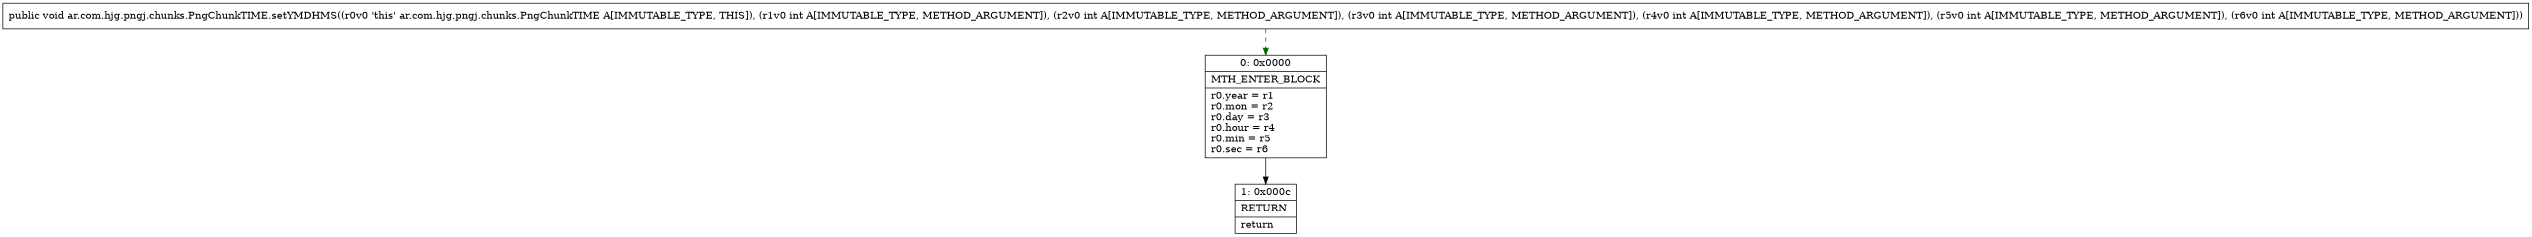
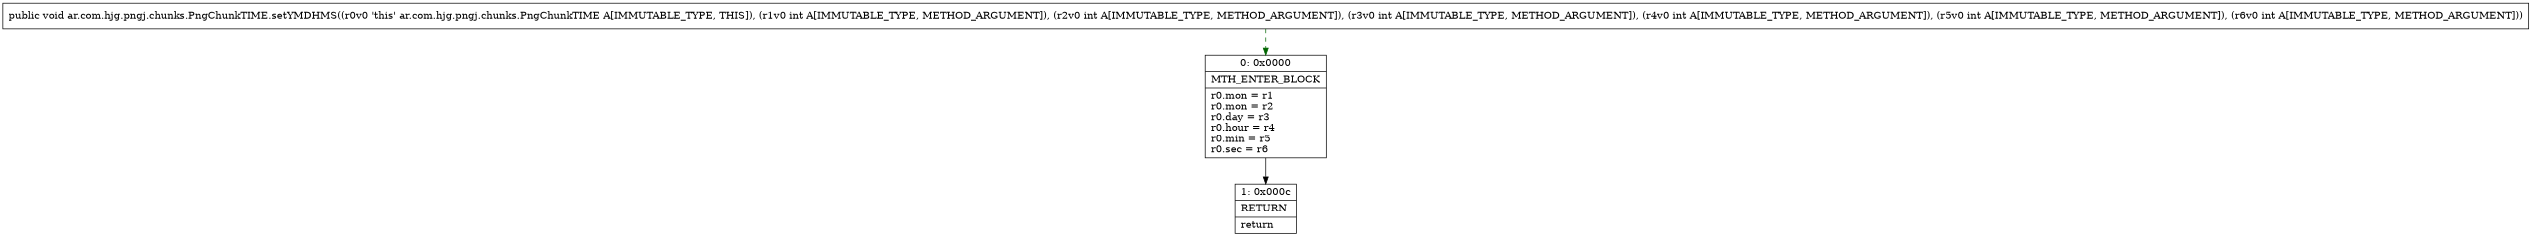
(1243, 96) -> (1242, 96)
